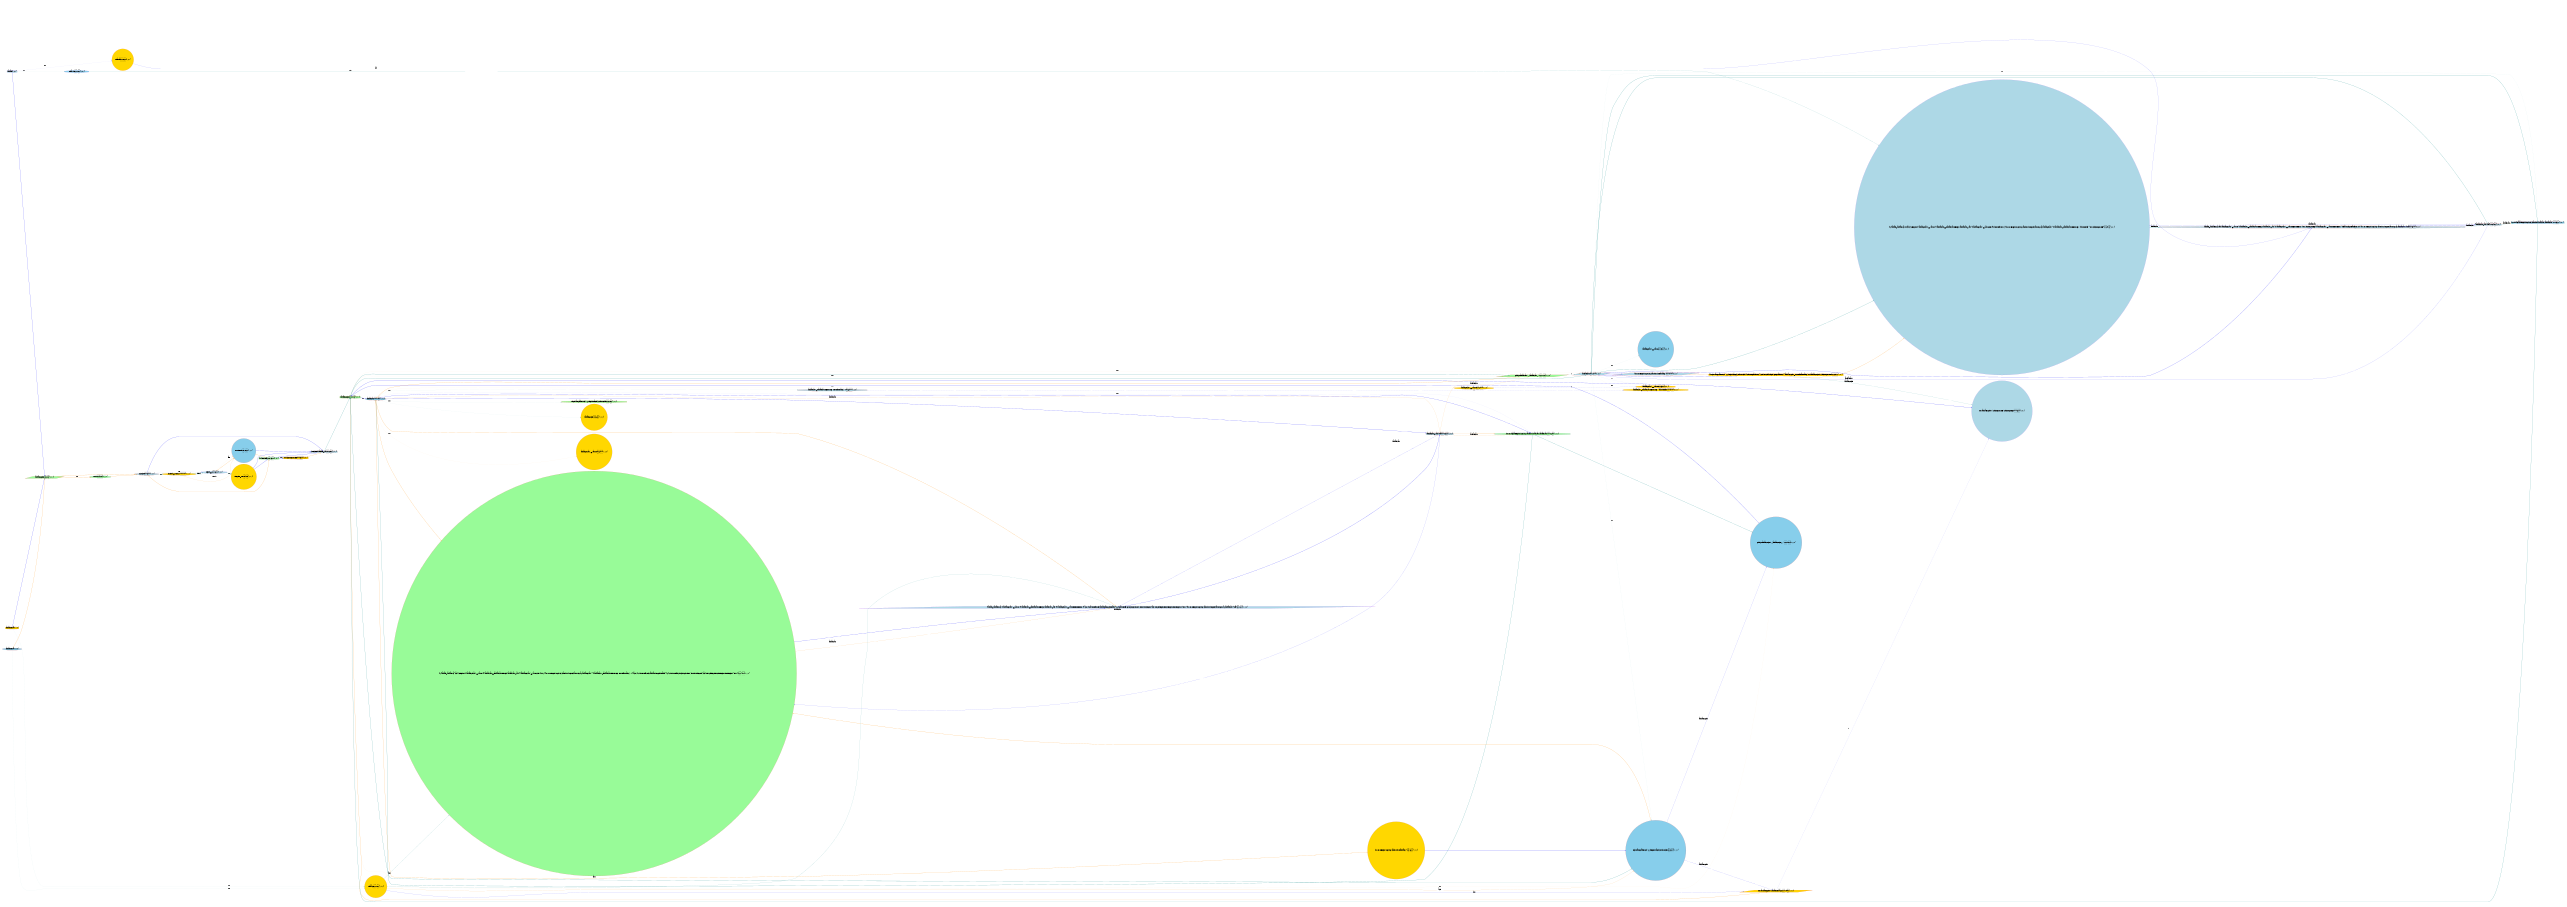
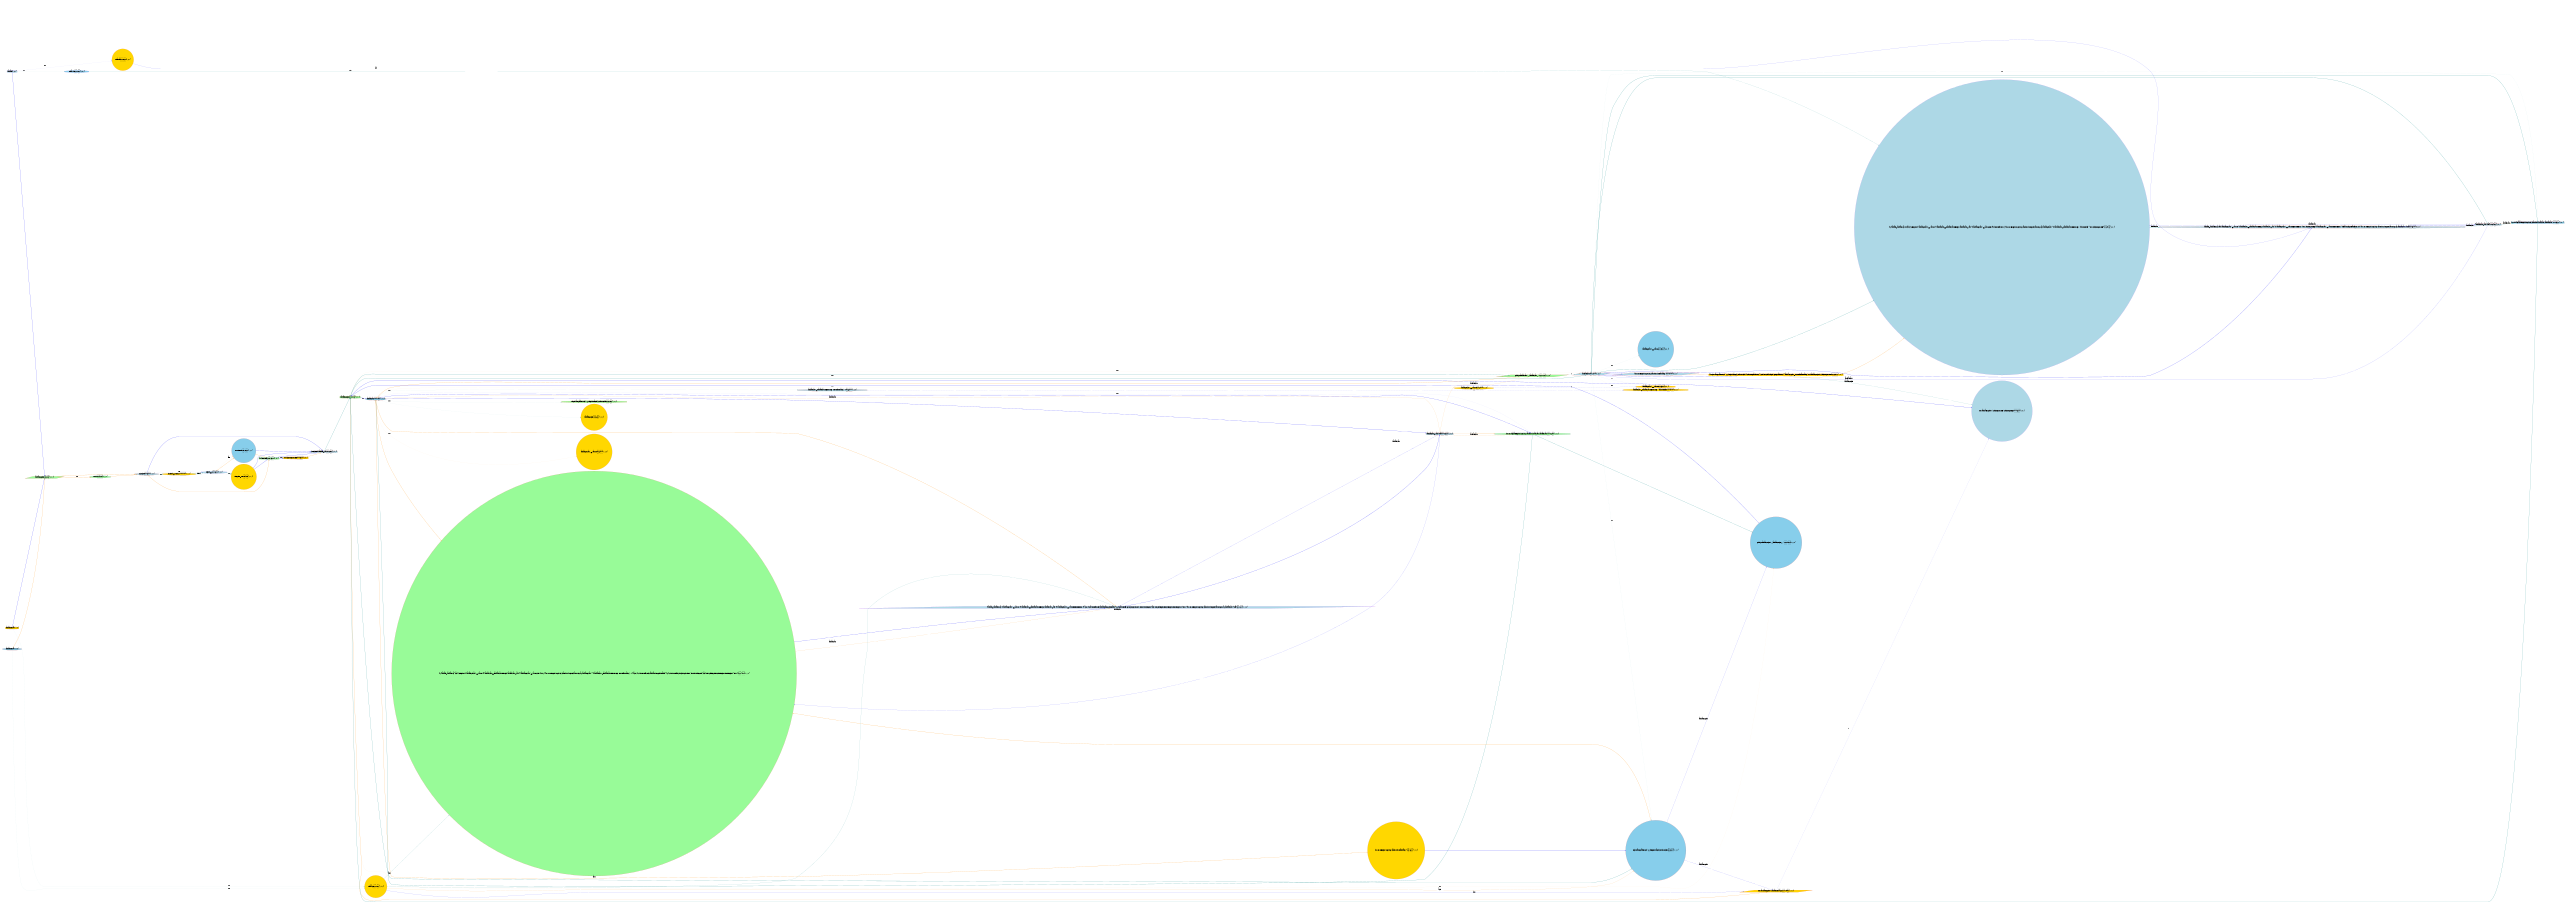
(215, 481) -> none
